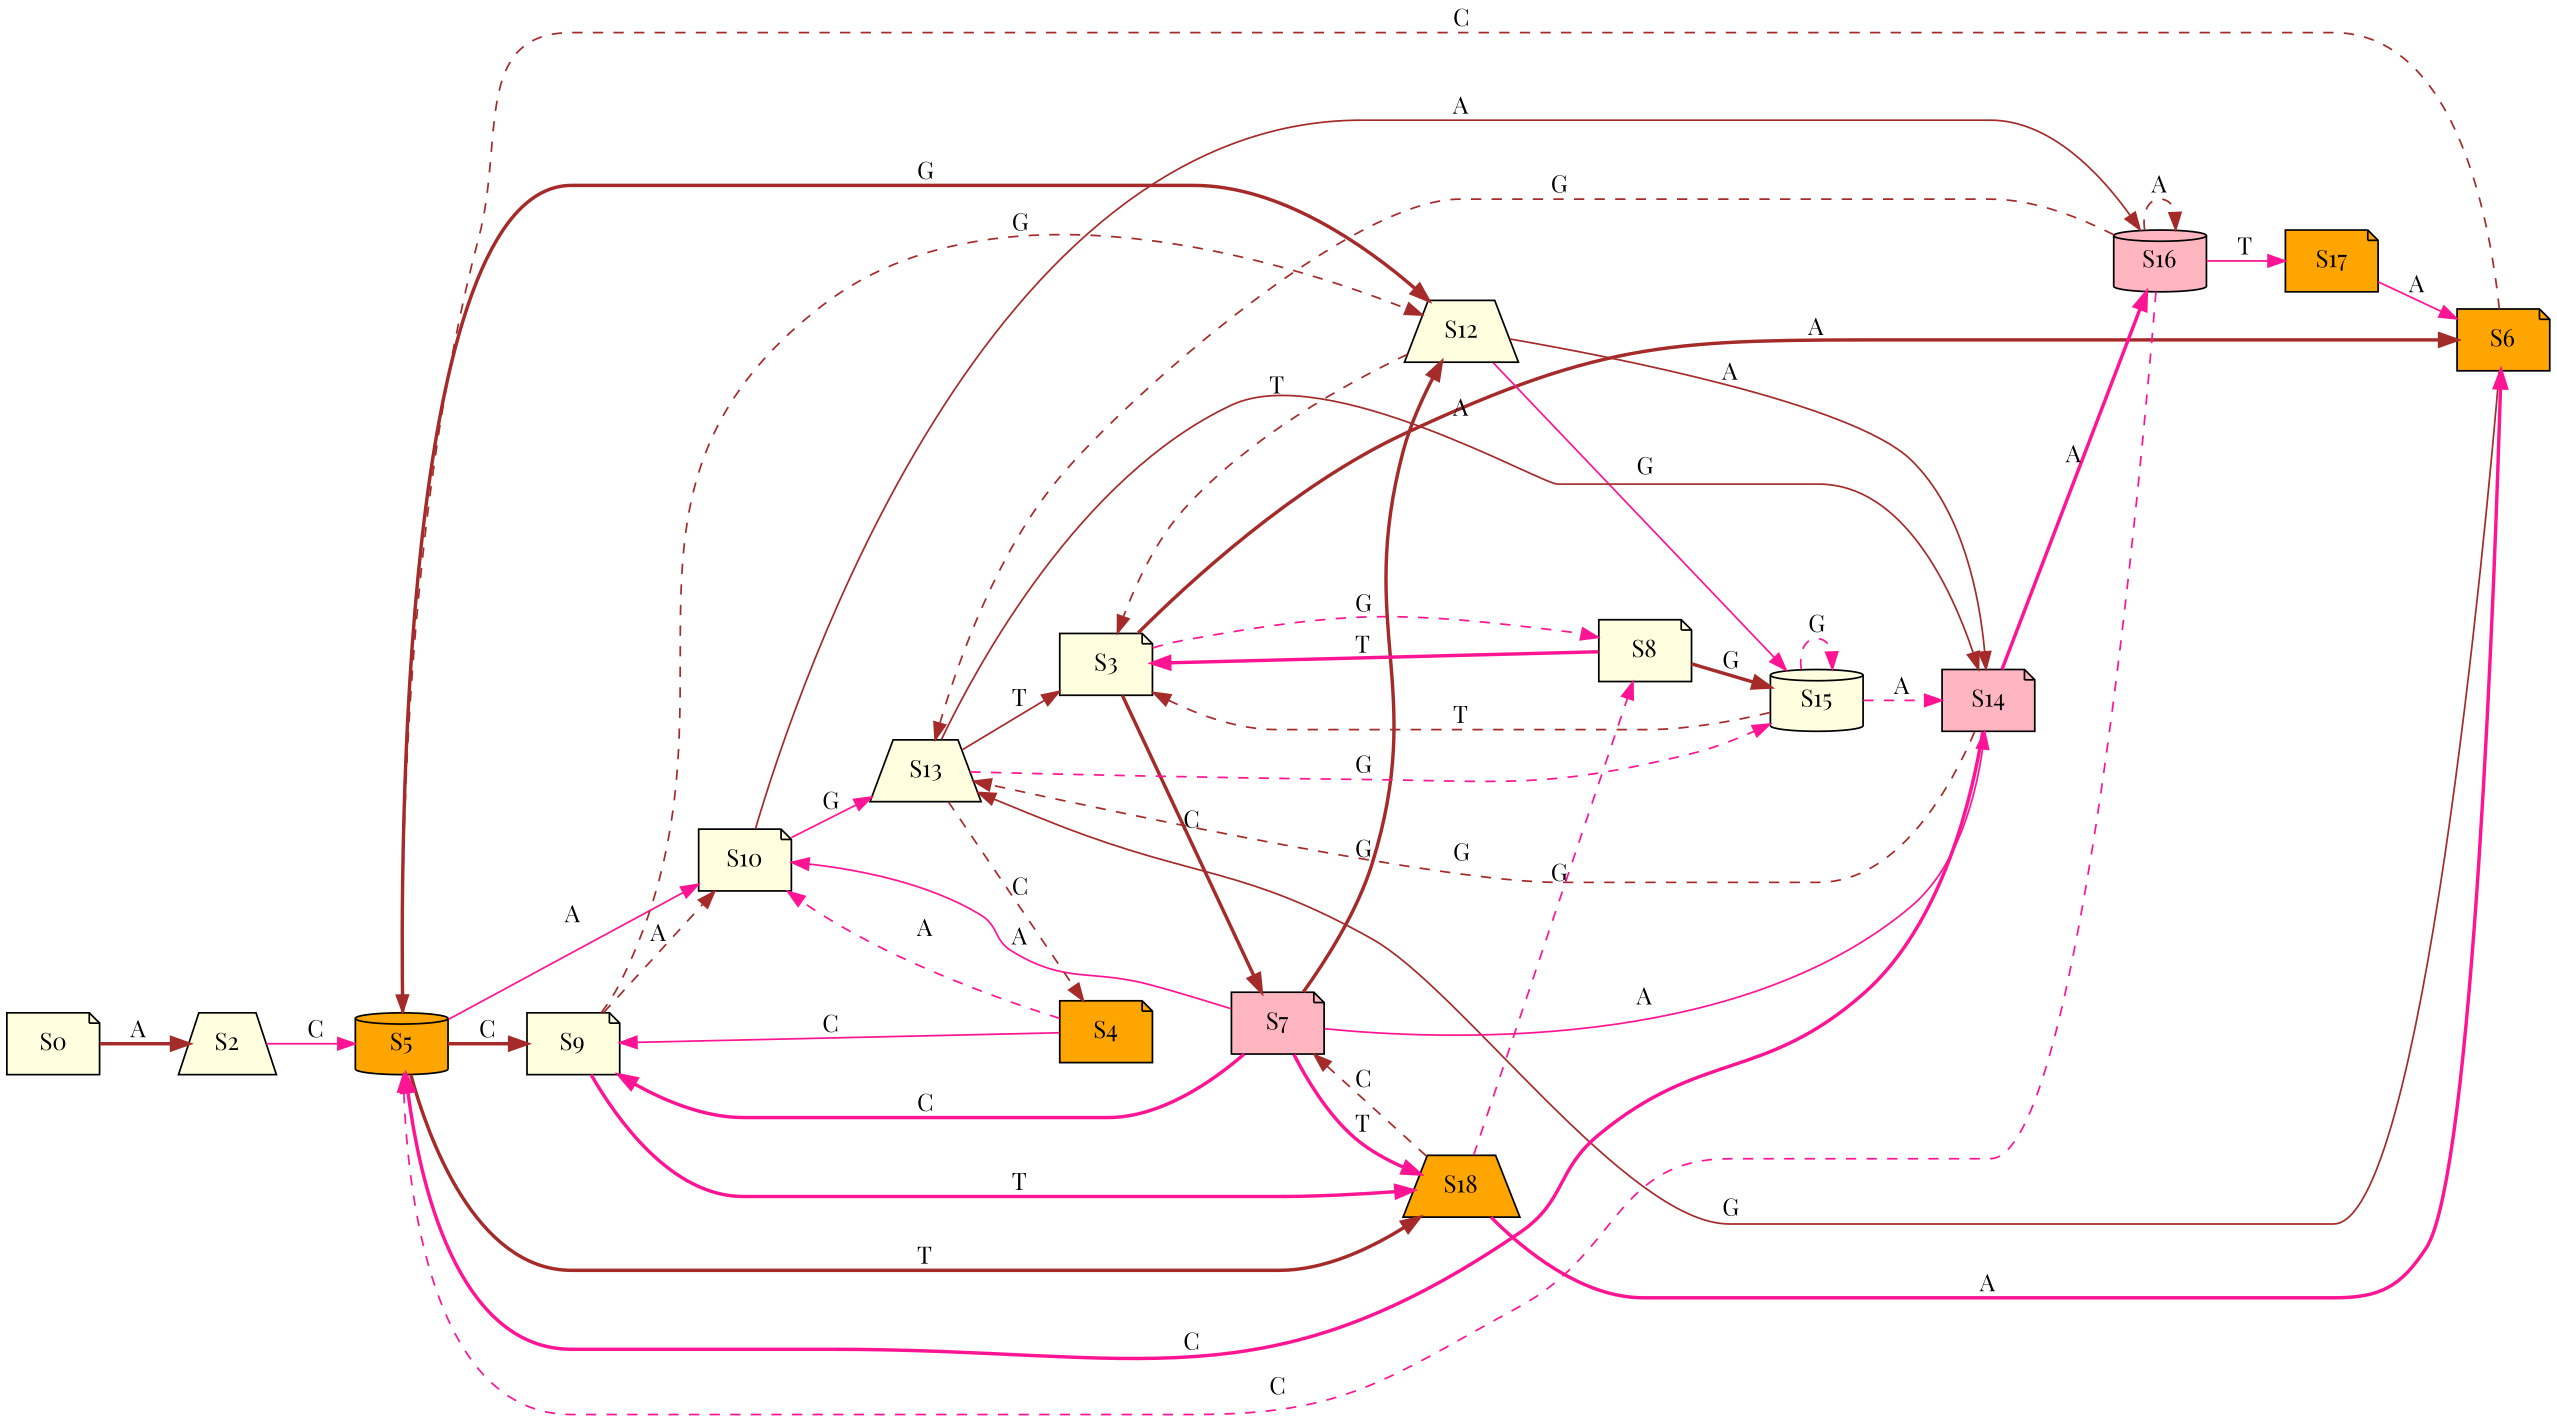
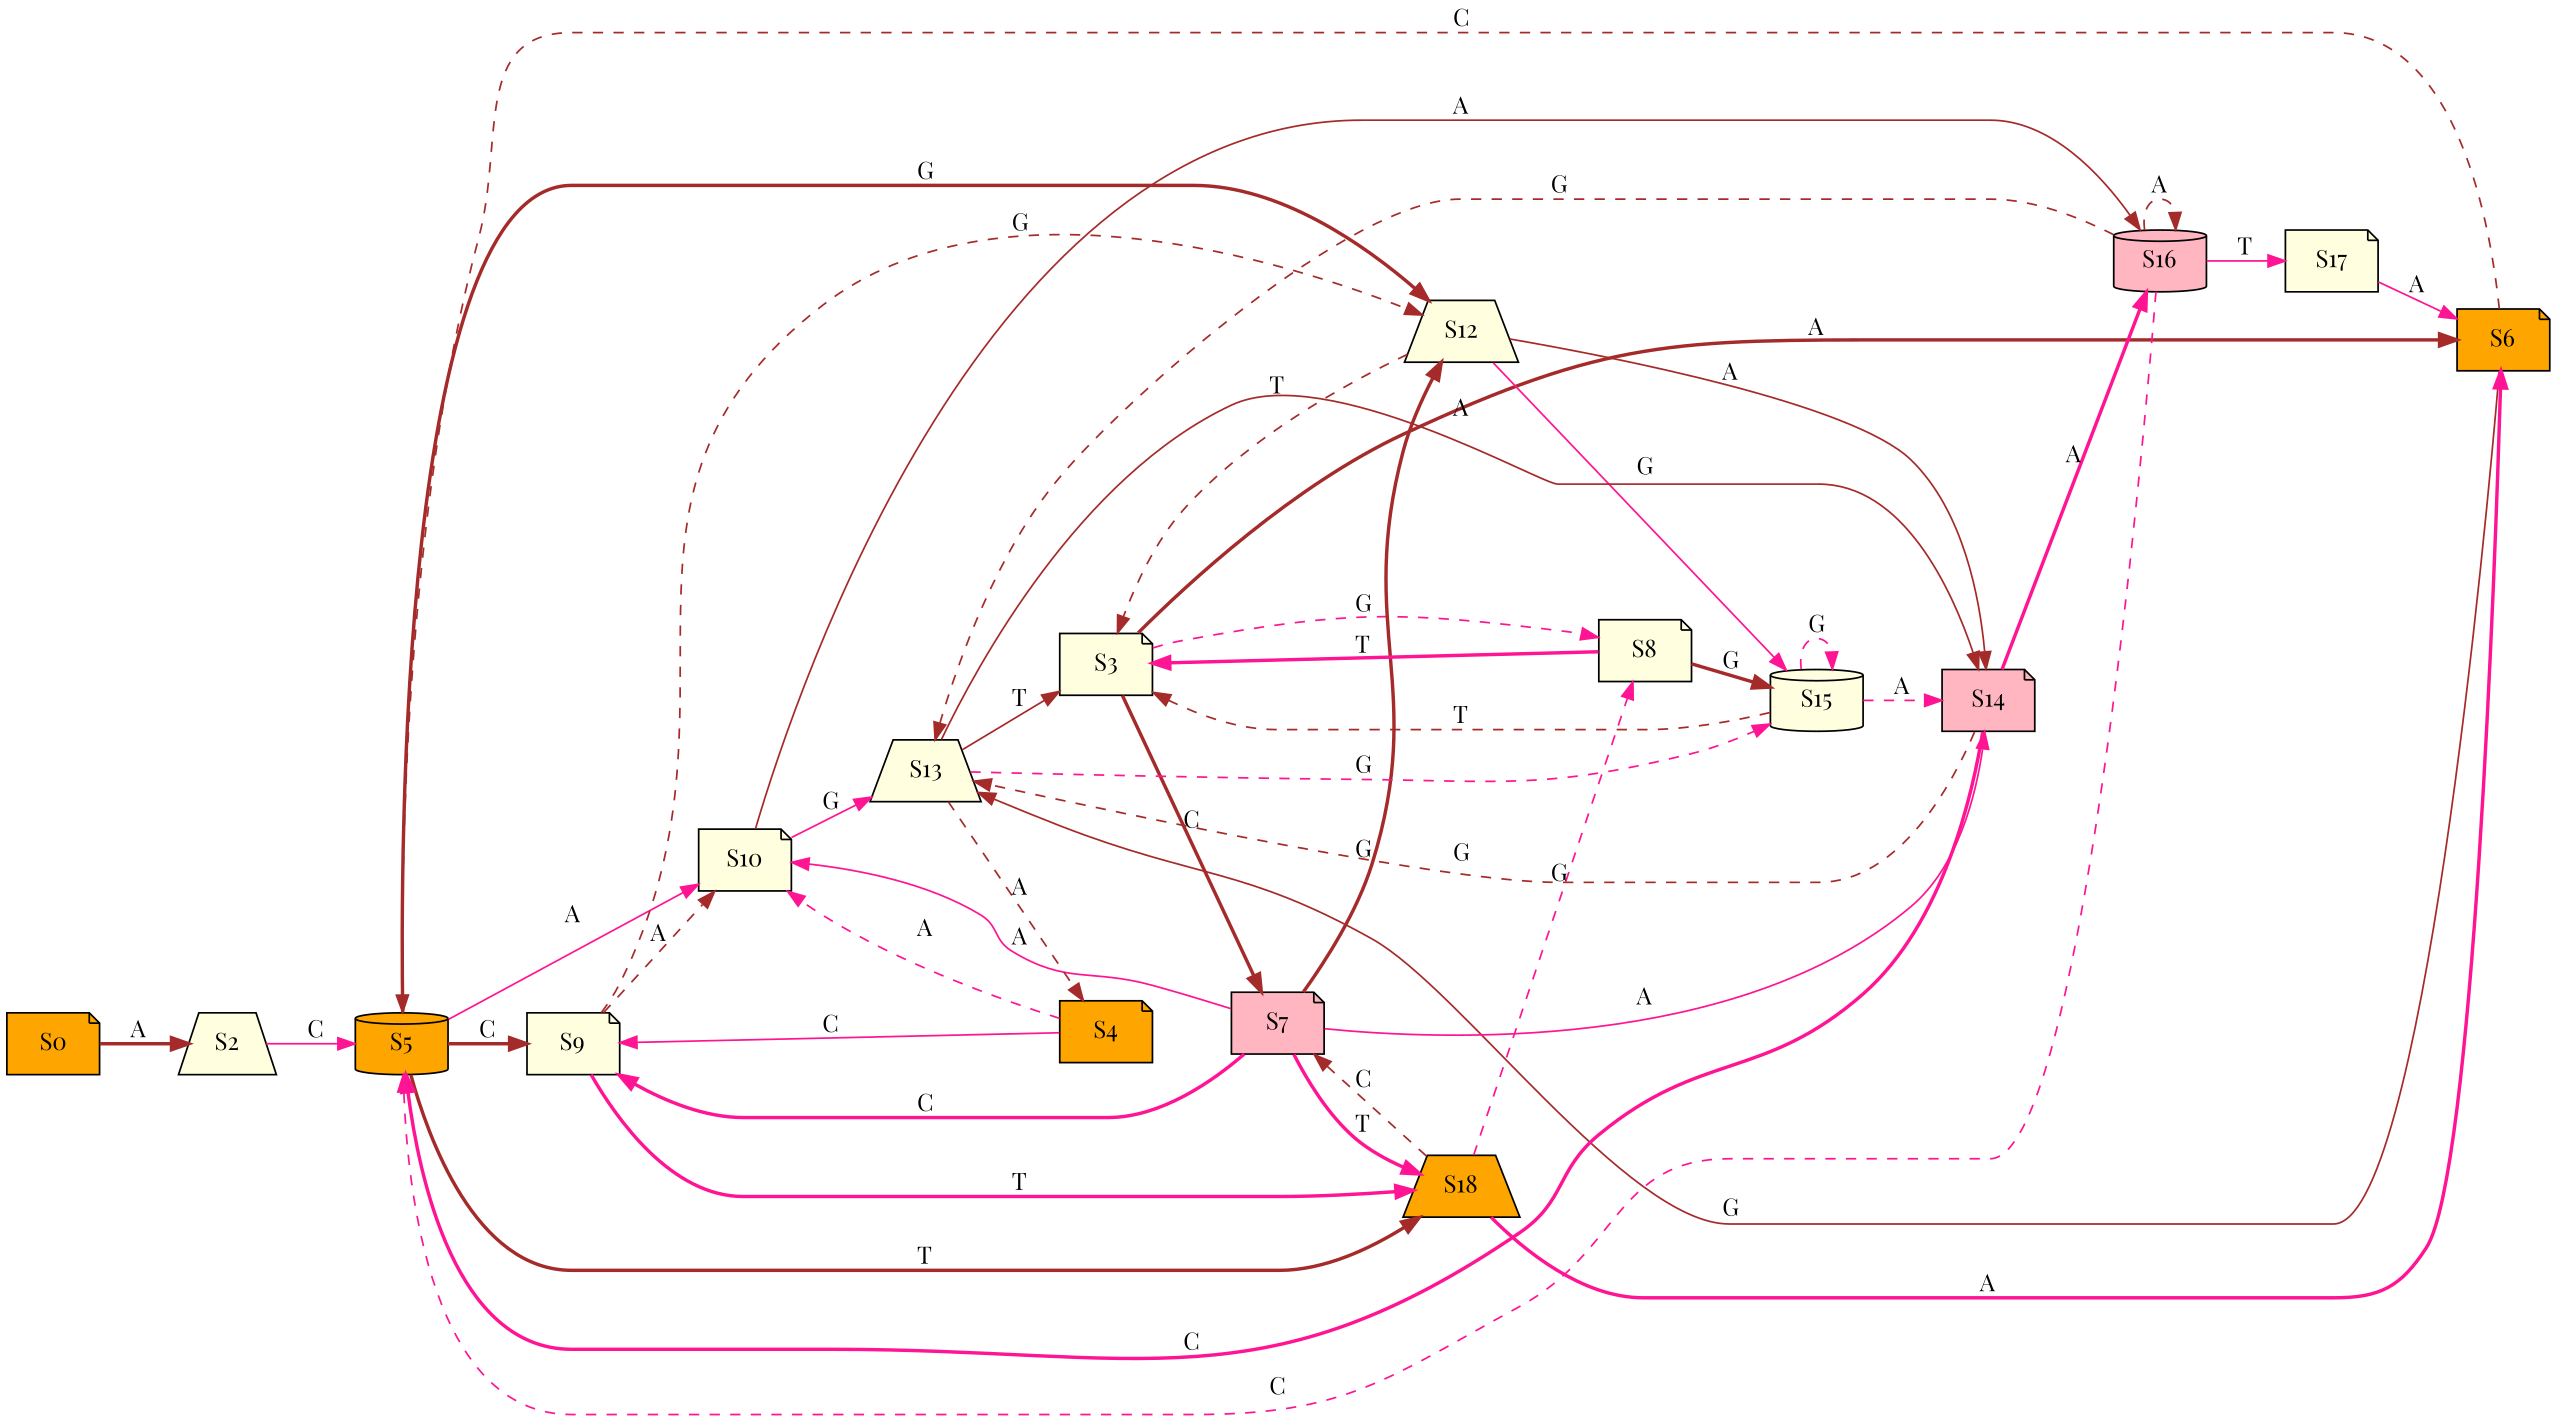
(2332, 261) -> (2332, 261)
(1020, 888) -> (1020, 888)
(53, 1044) -> (53, 1044)
